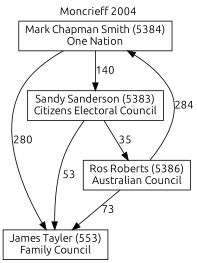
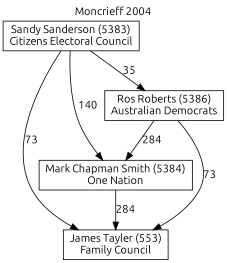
(95, 67) -> (74, 105)
(23, 140) -> (126, 210)
(69, 175) -> (32, 140)
(137, 175) -> (164, 106)
